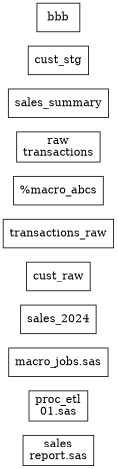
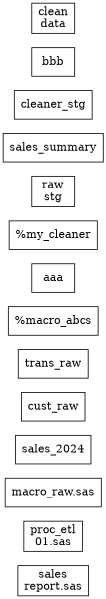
none -> (53, 18)
(58, 60) -> (53, 105)
(58, 147) -> (53, 191)
(58, 234) -> (53, 364)
none -> (53, 235)
none -> (53, 278)
(58, 362) -> (53, 493)
